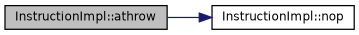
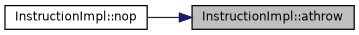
(183, 17) -> (163, 17)
